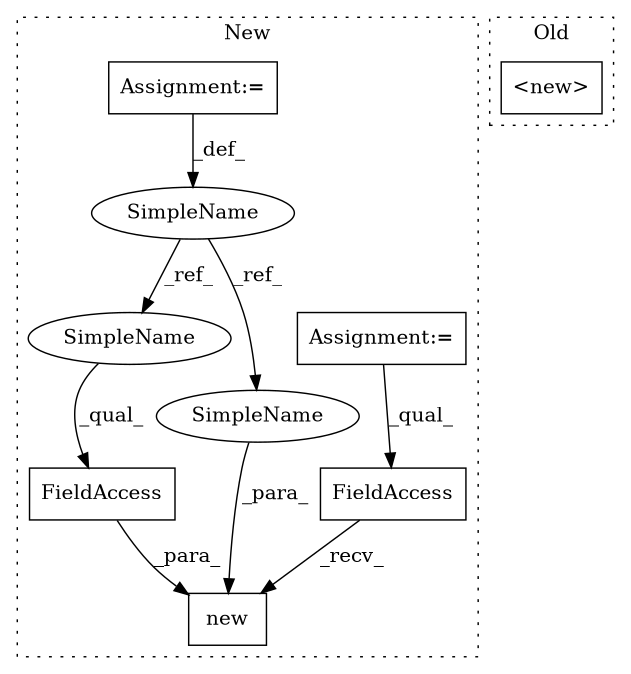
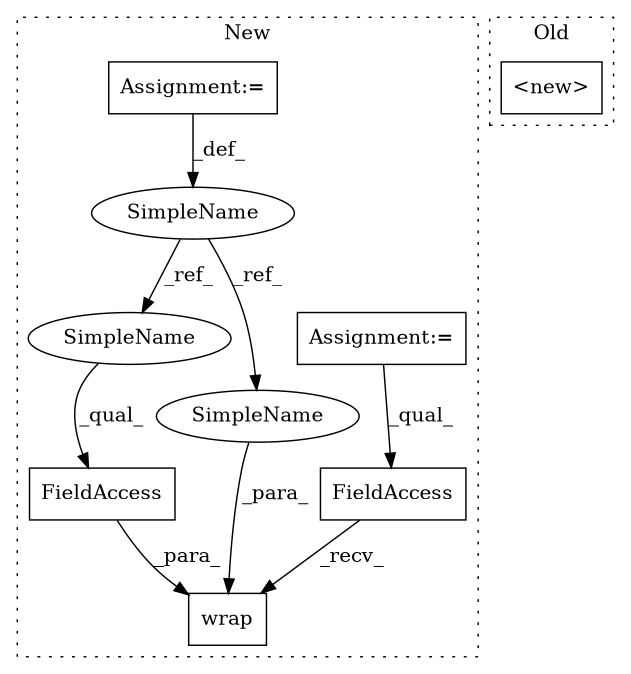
(228, 619) -> (228, 619)
